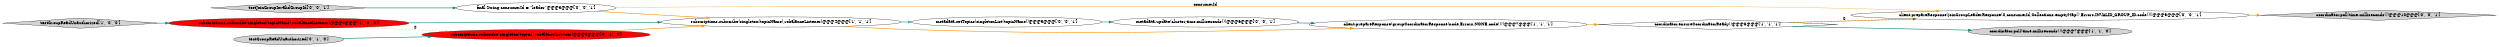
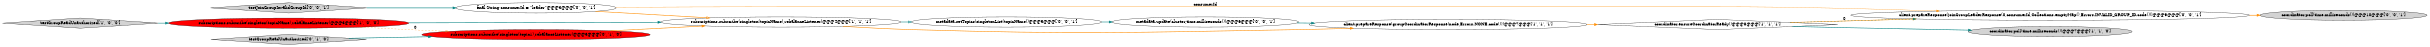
(2378, 15) -> (2344, 15)
(289, 39) -> (289, 39)
